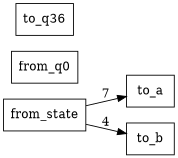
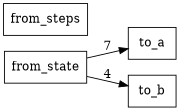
(45, 19) -> none
none -> (46, 19)
(45, 67) -> none
